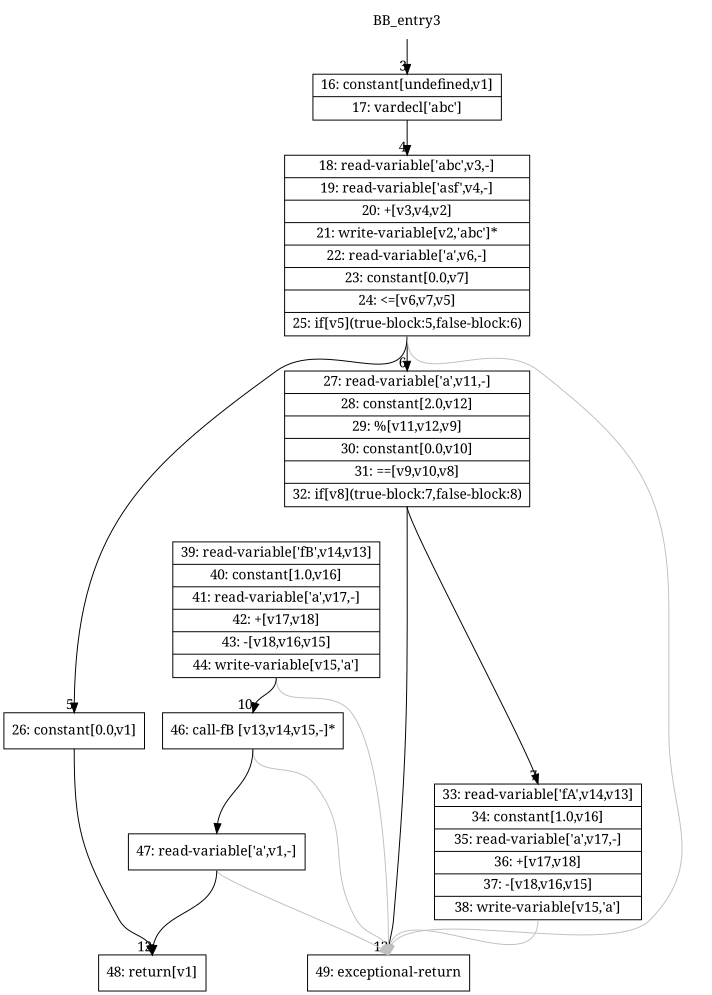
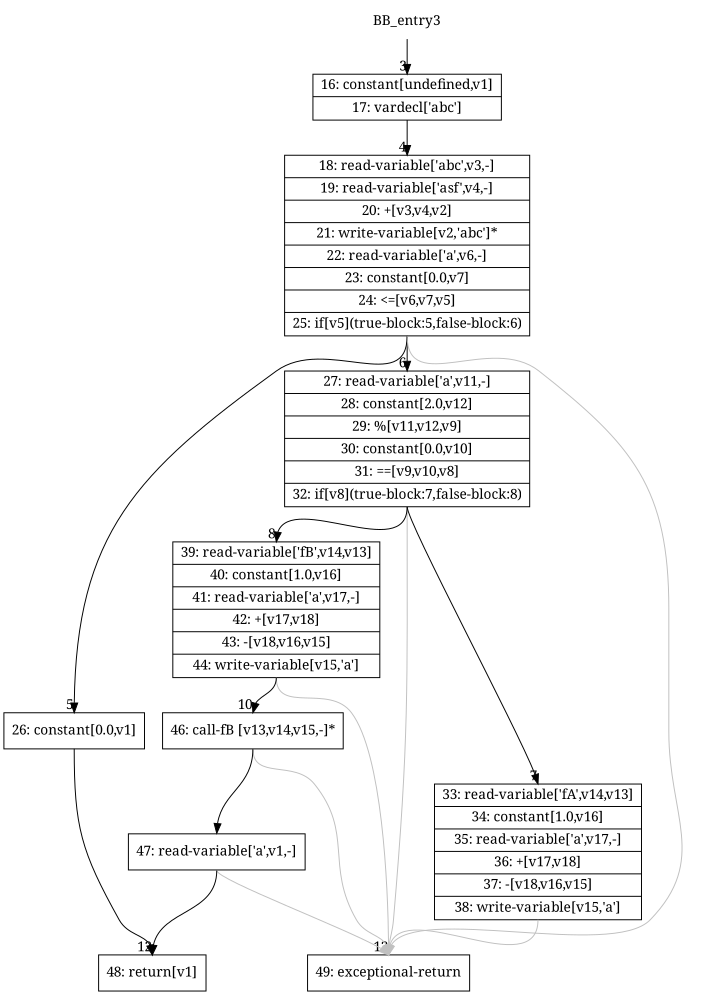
none -> (346, 525)
(406, 726) -> (406, 726)
